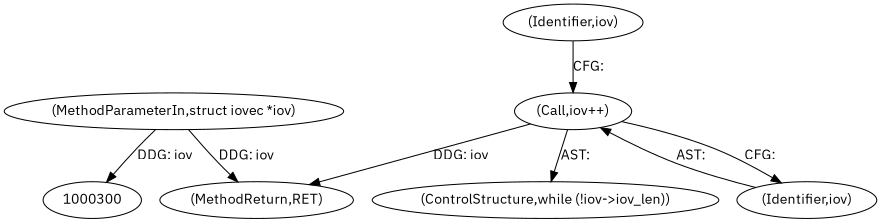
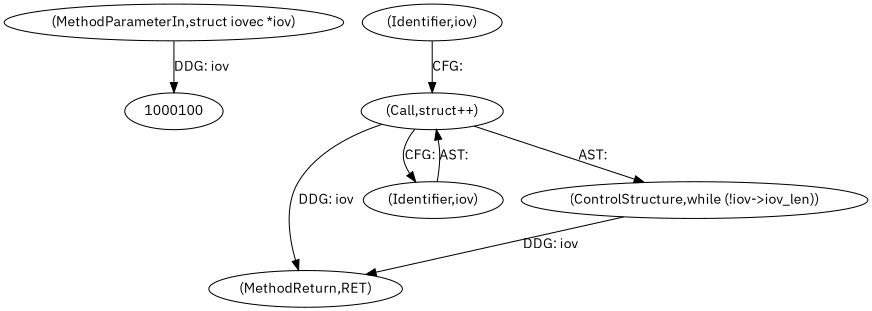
(573, 111) -> (432, 111)
(209, 153) -> (500, 245)
(92, 200) -> (174, 111)
